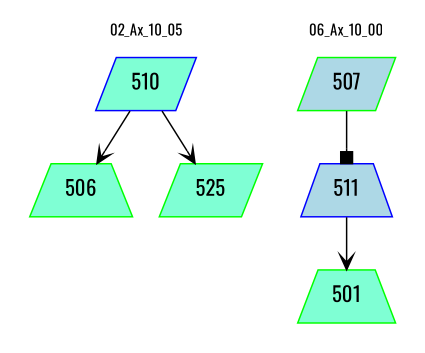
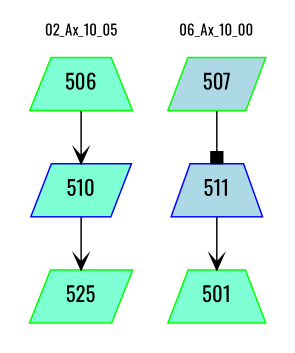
(117, 131) -> (81, 130)
